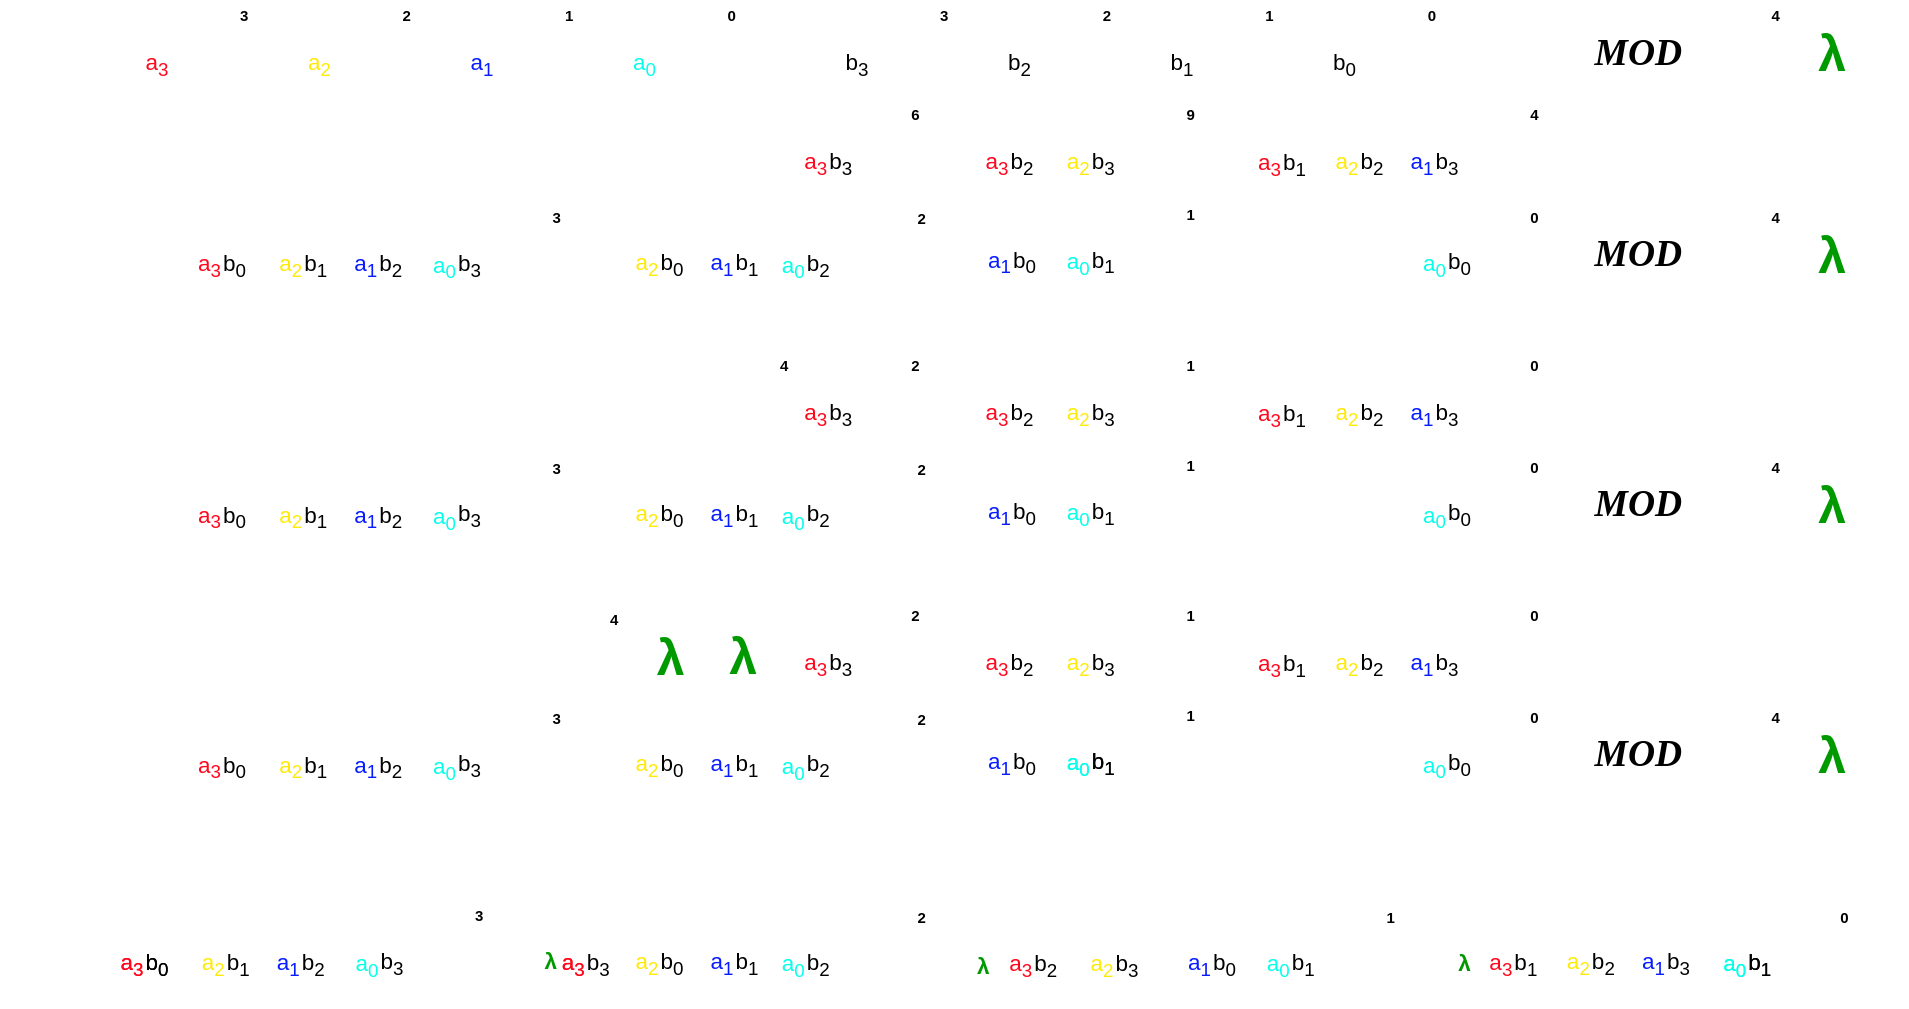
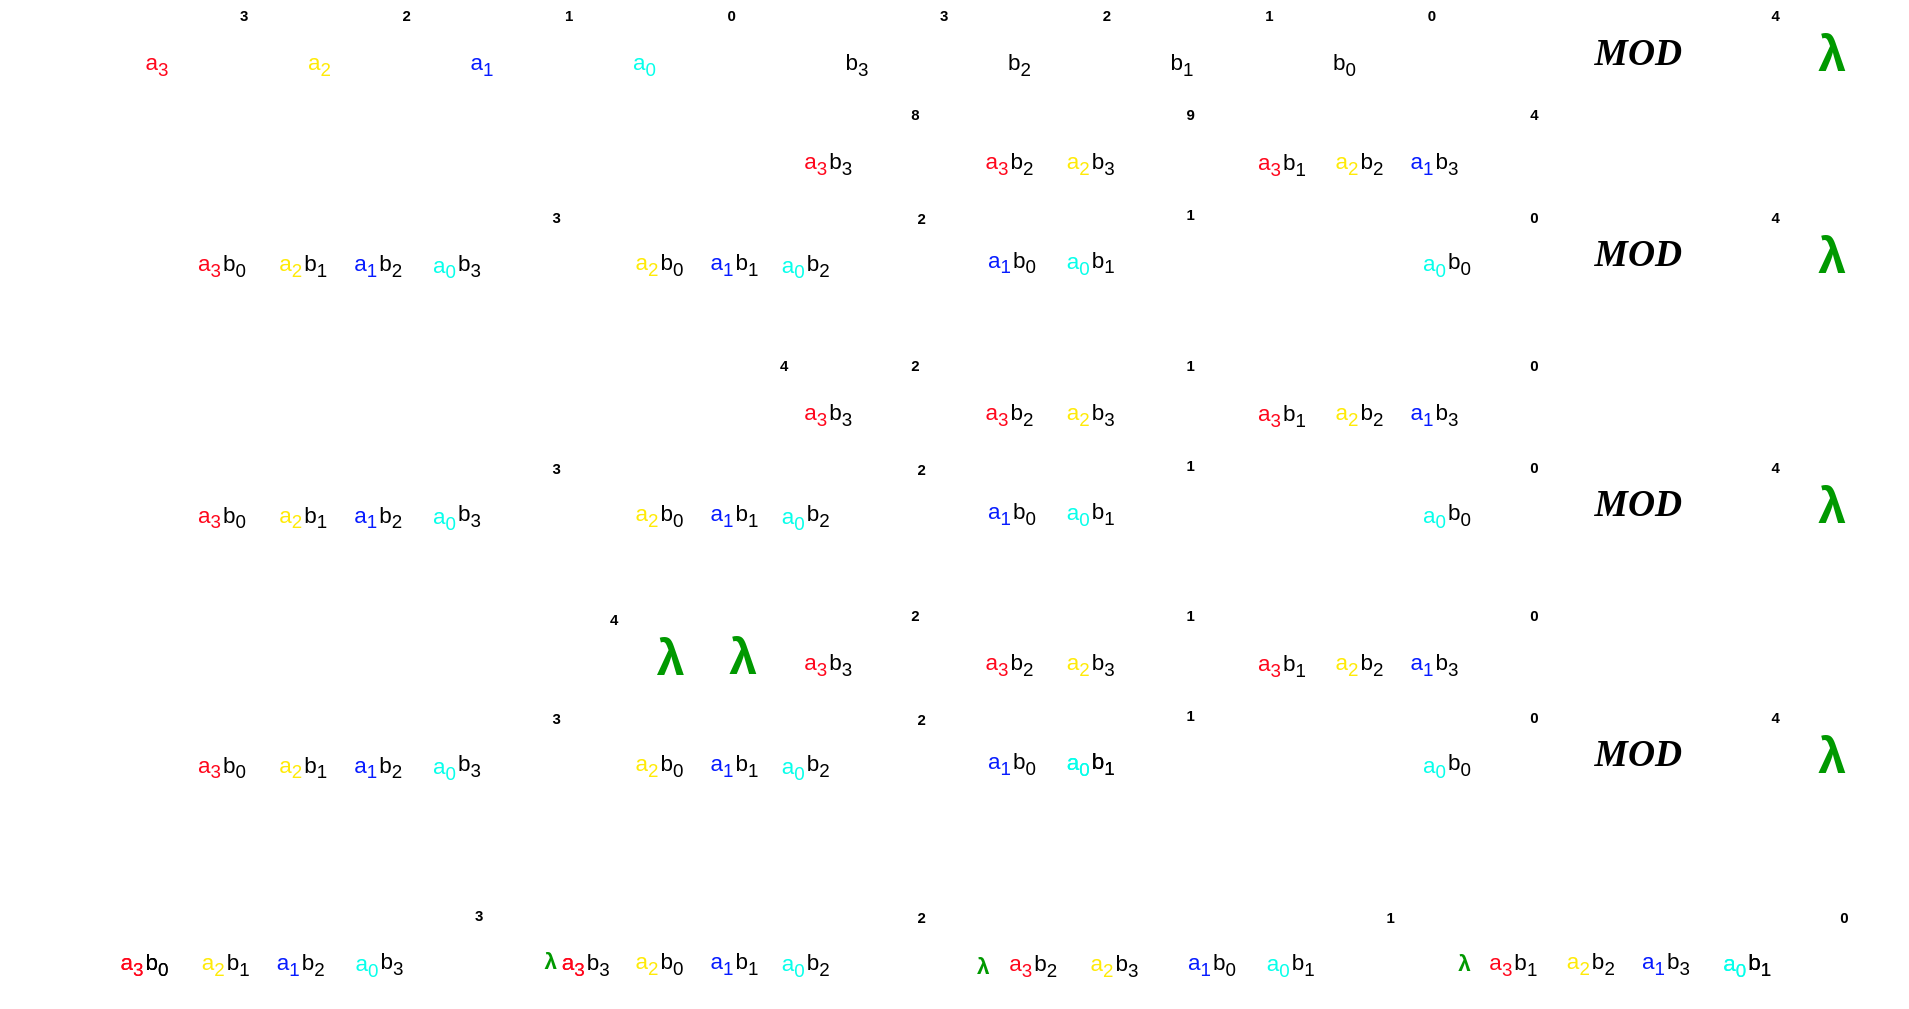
(916, 114) -> (916, 114)
